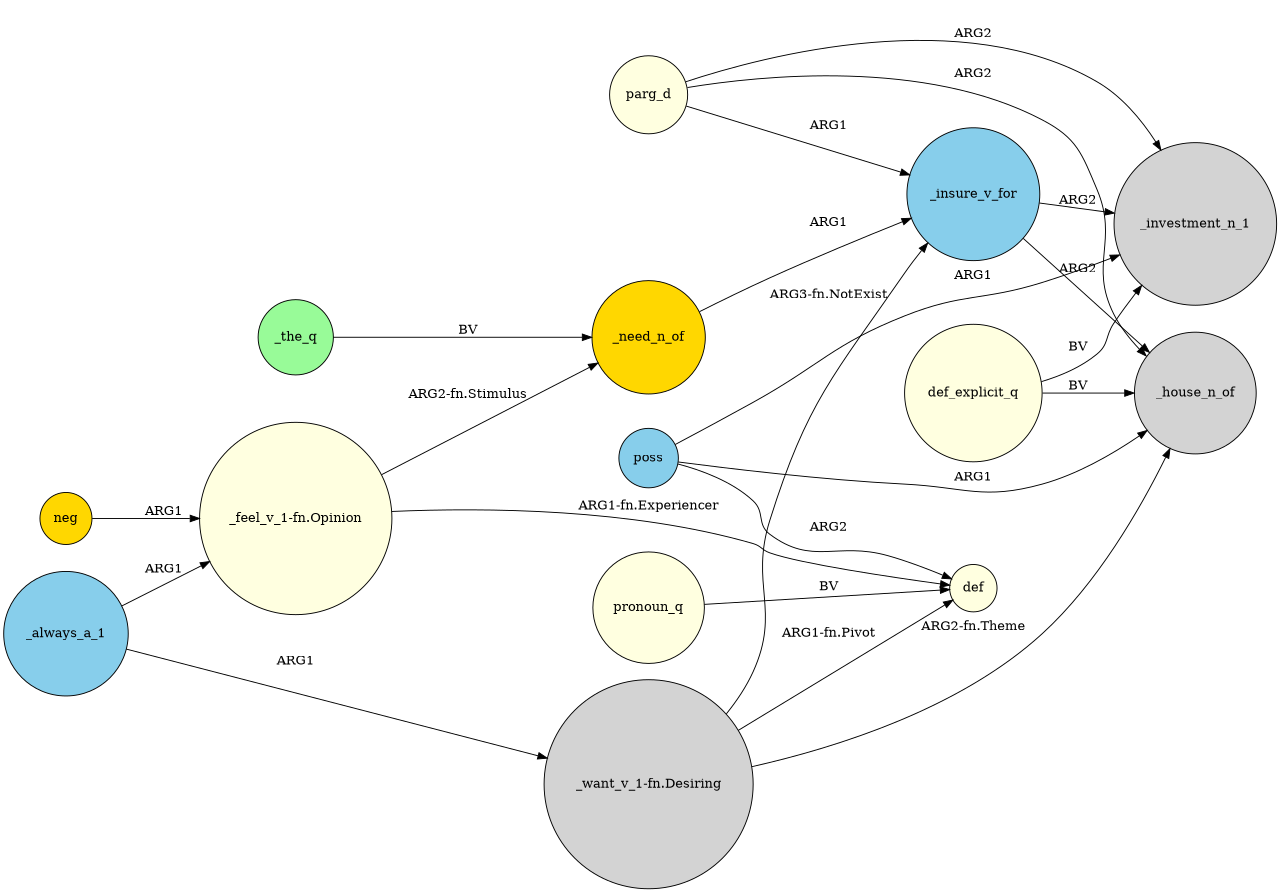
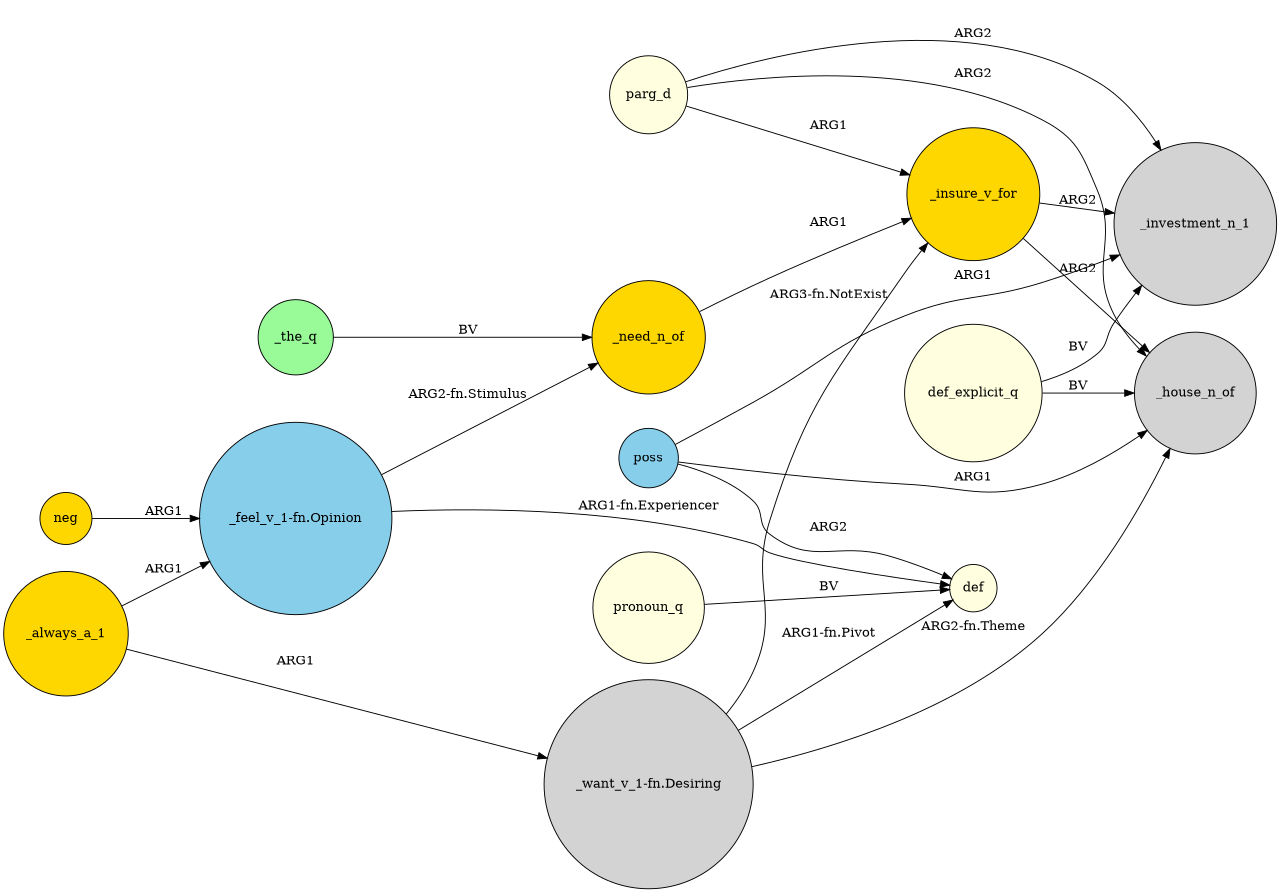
(973, 194) -> (973, 194)
(296, 518) -> (296, 518)
(66, 634) -> (66, 634)
